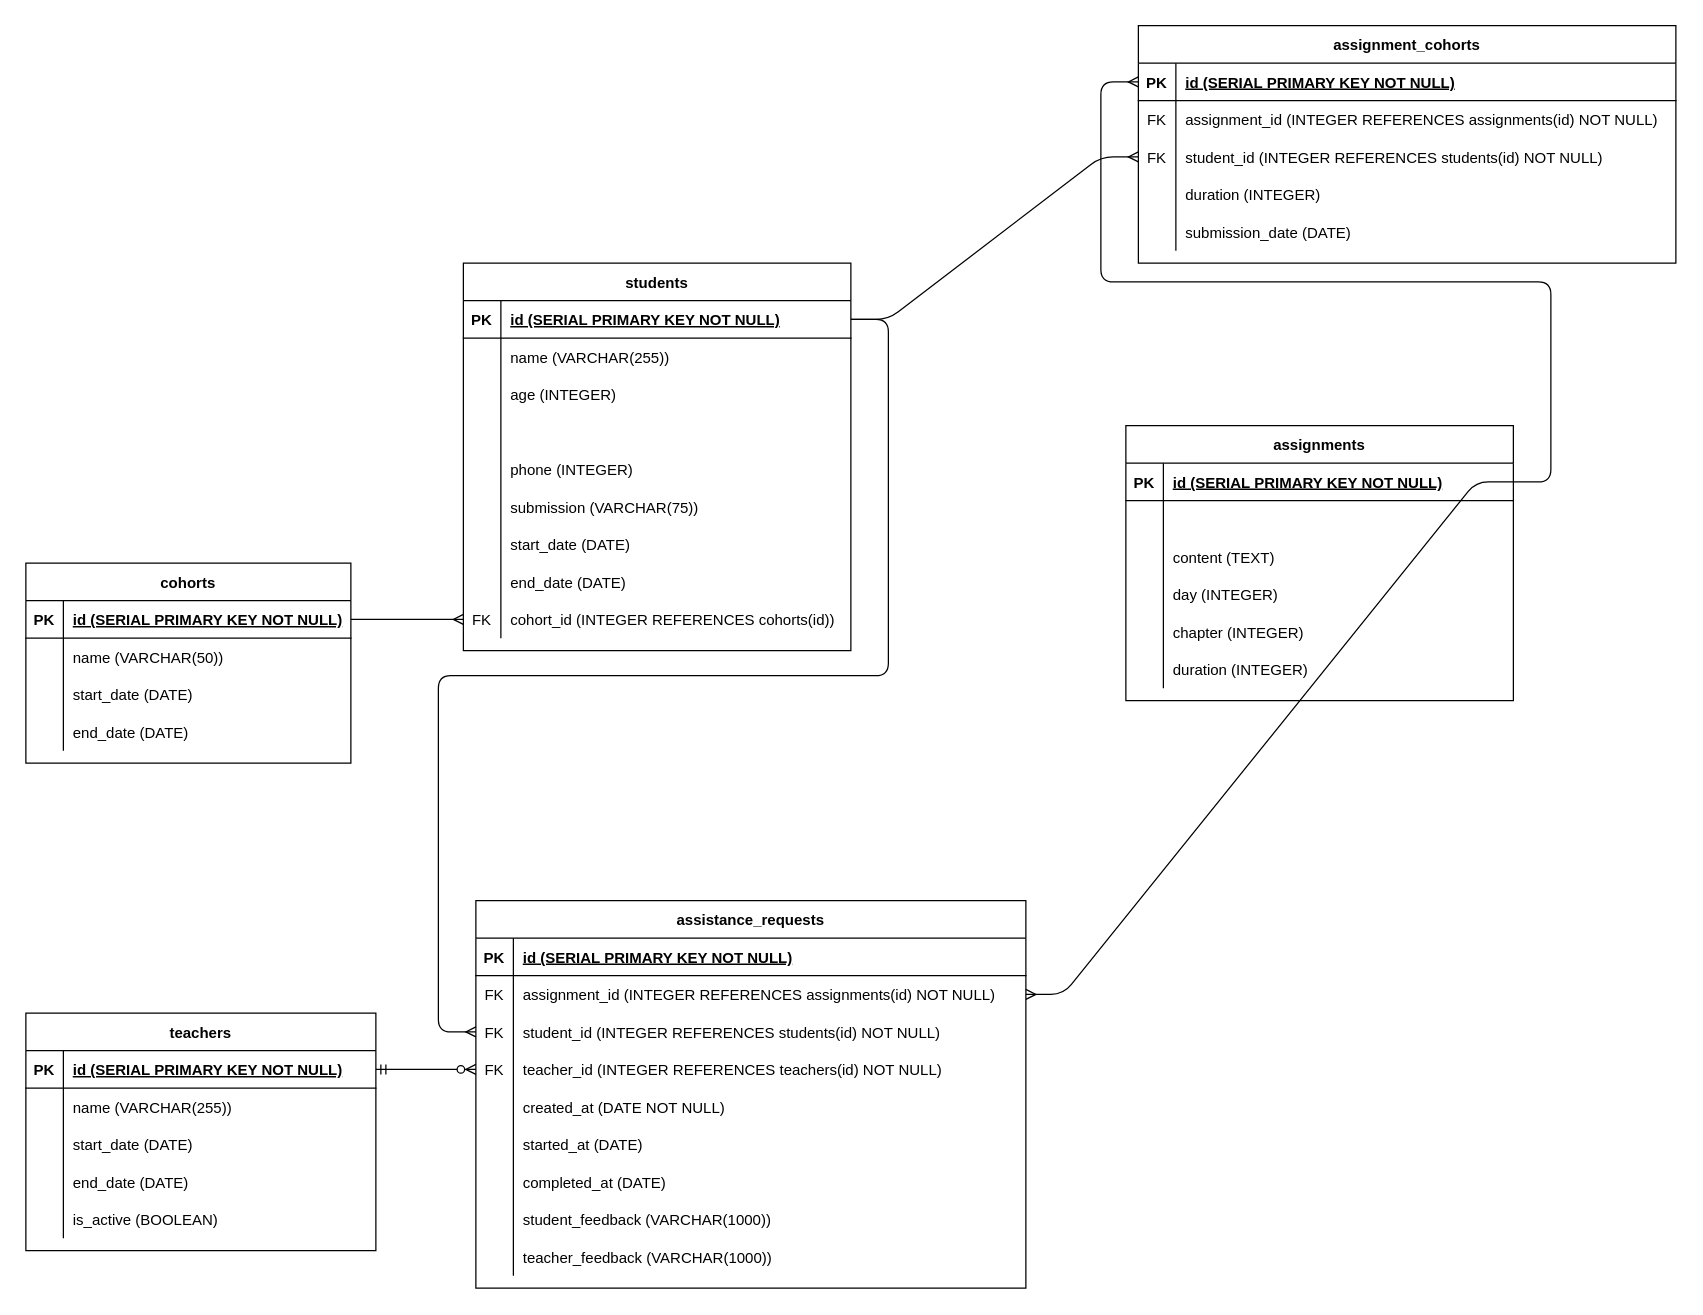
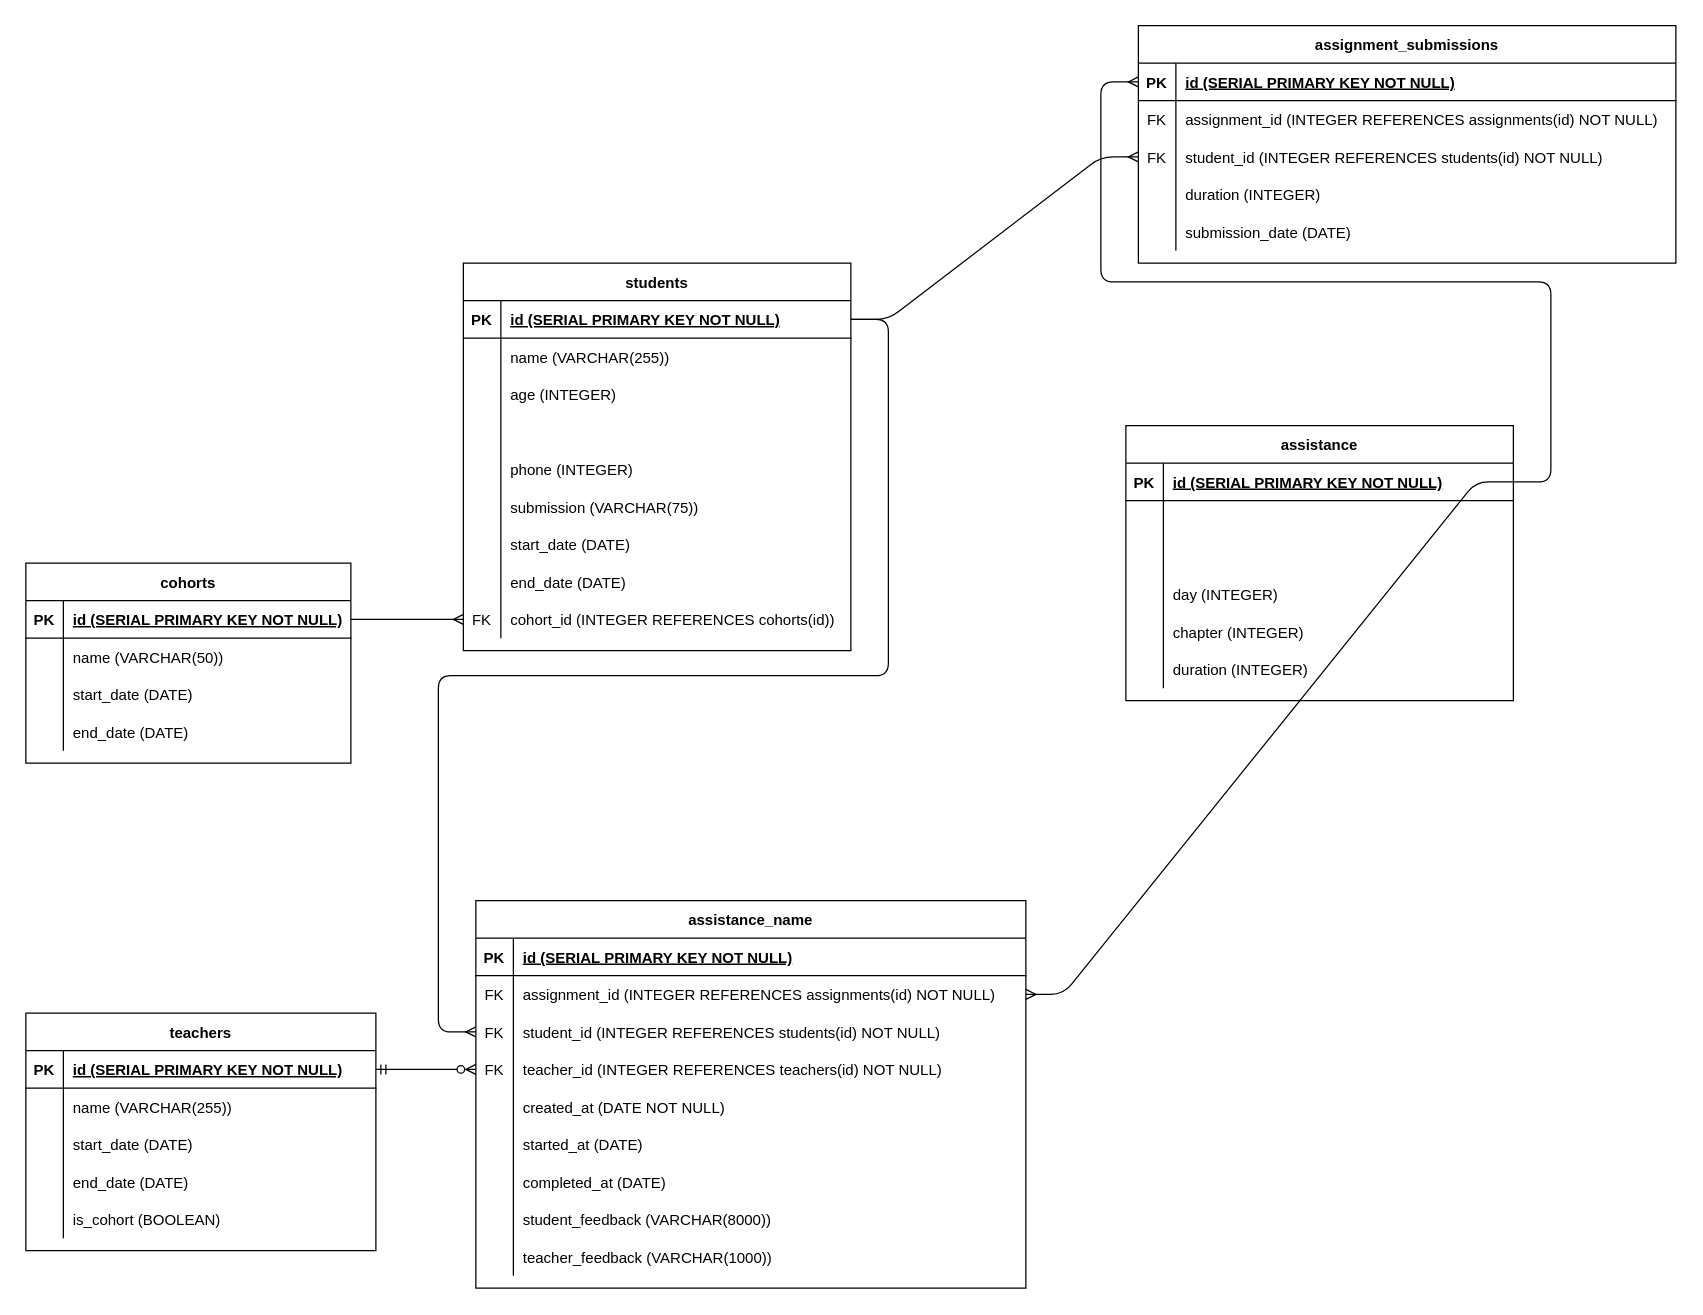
(1406, 45) -> (1406, 45)
(1319, 445) -> (1319, 445)
(1338, 557) -> none
(750, 920) -> (750, 920)
(146, 1220) -> (148, 1220)
(655, 1220) -> (655, 1220)
